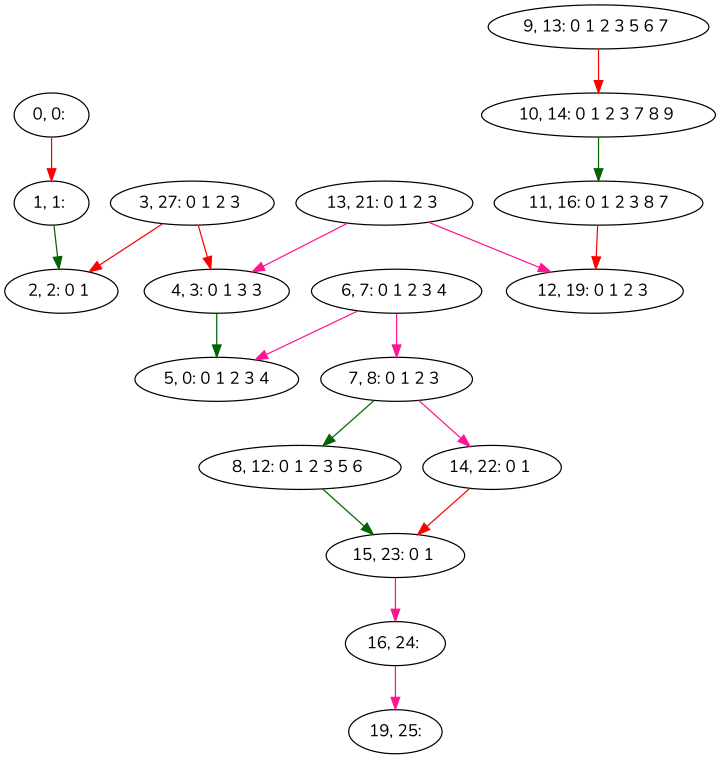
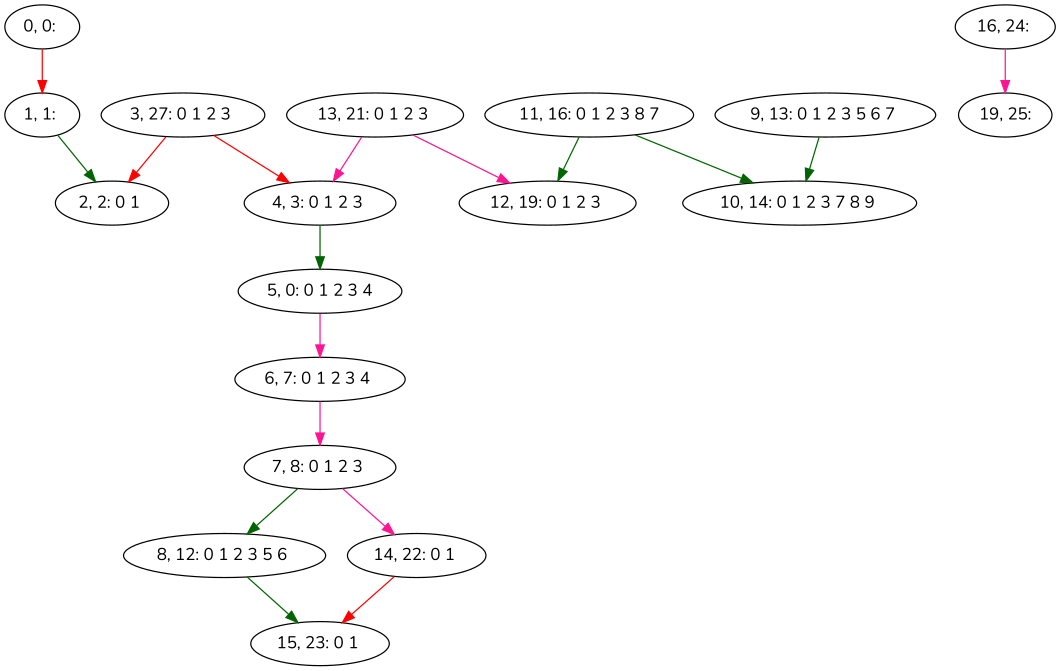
(599, 65) -> (814, 153)
(599, 153) -> (688, 157)
(597, 241) -> (571, 153)
(217, 291) -> (320, 203)
(312, 333) -> (320, 329)
(395, 594) -> none
